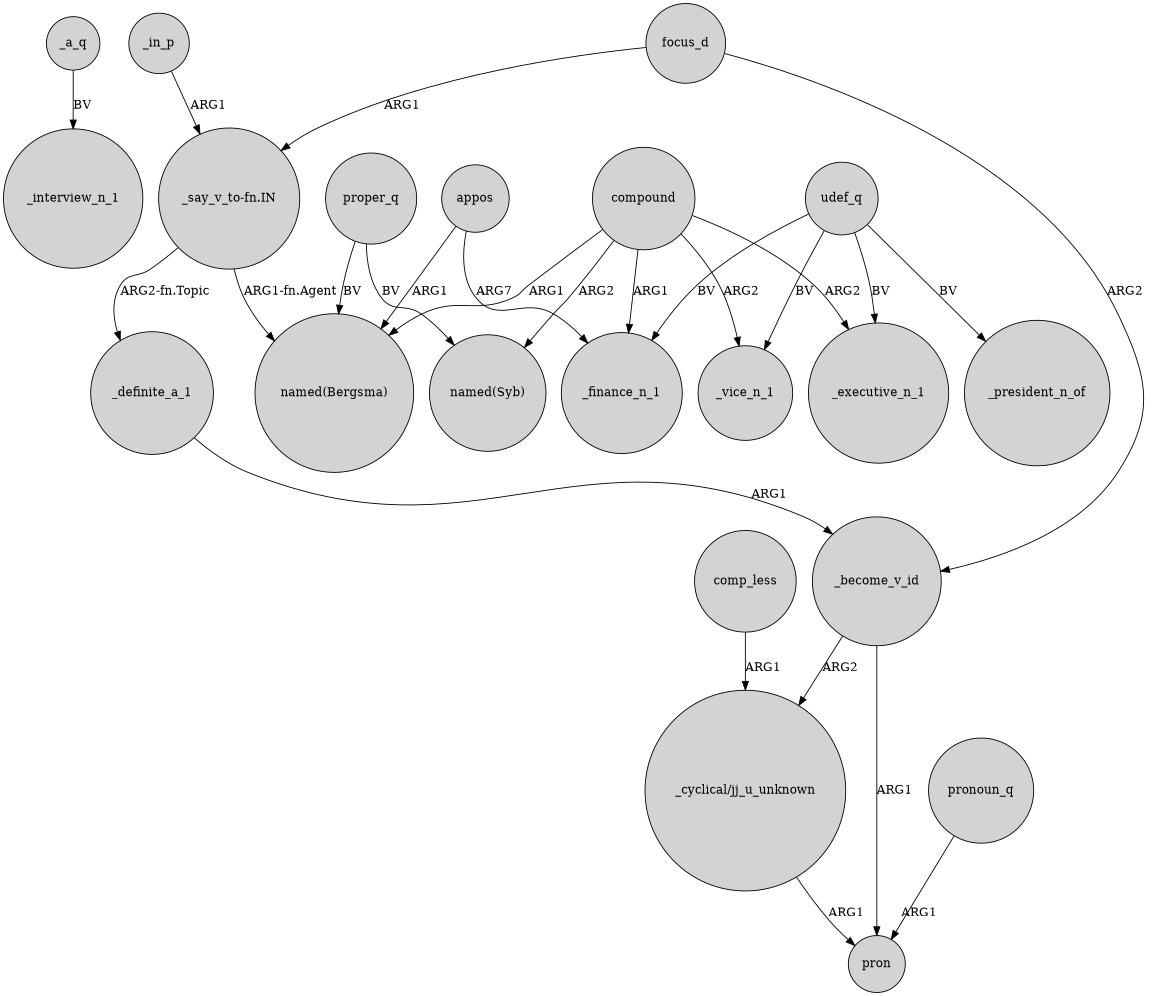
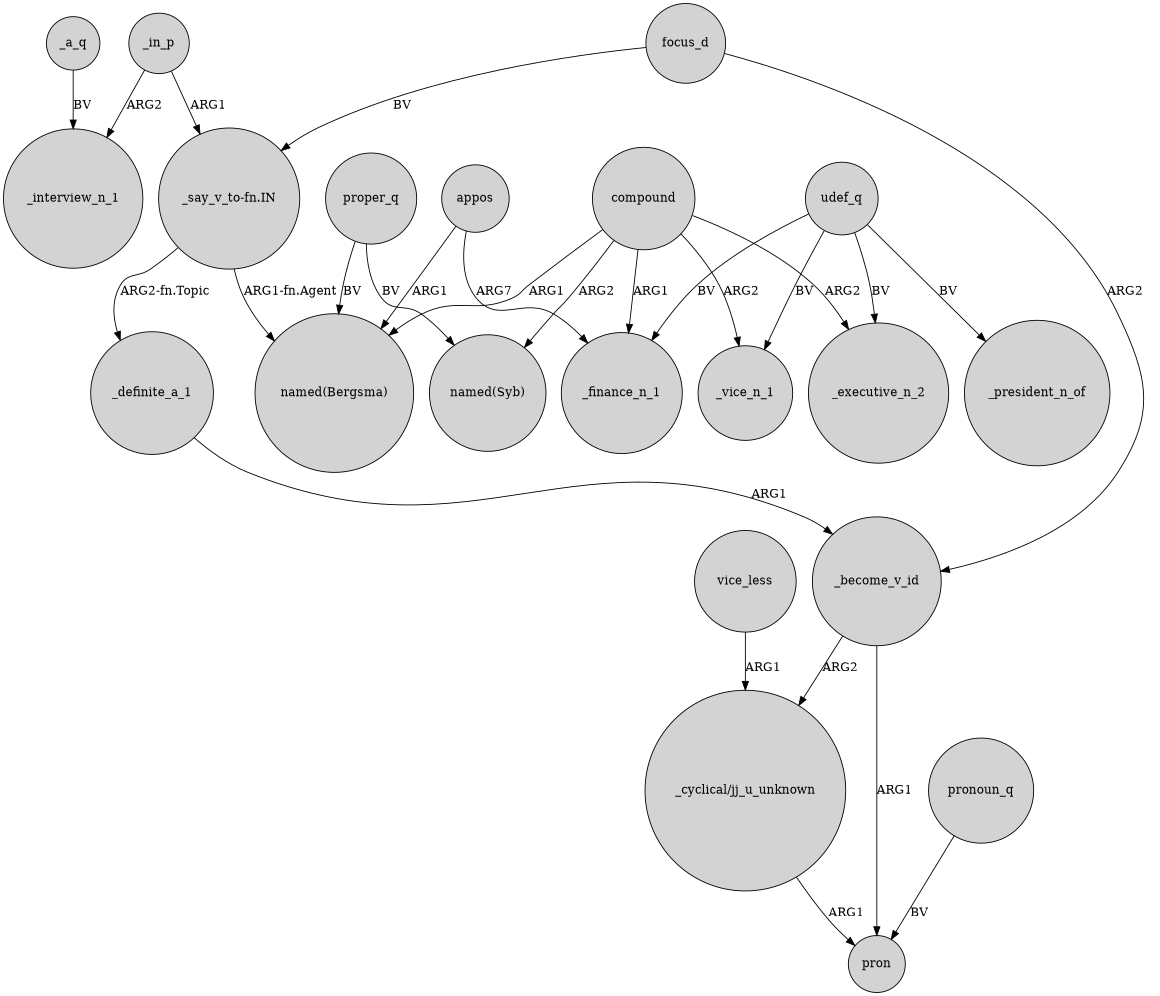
none -> (128, 100)
(402, 106) -> (402, 106)
(879, 393) -> (879, 393)
(745, 581) -> (745, 581)
(919, 913) -> (919, 913)
